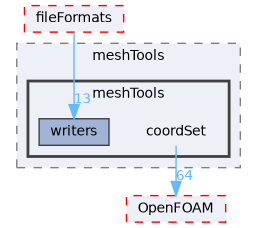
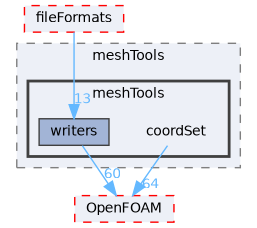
none -> (95, 165)
